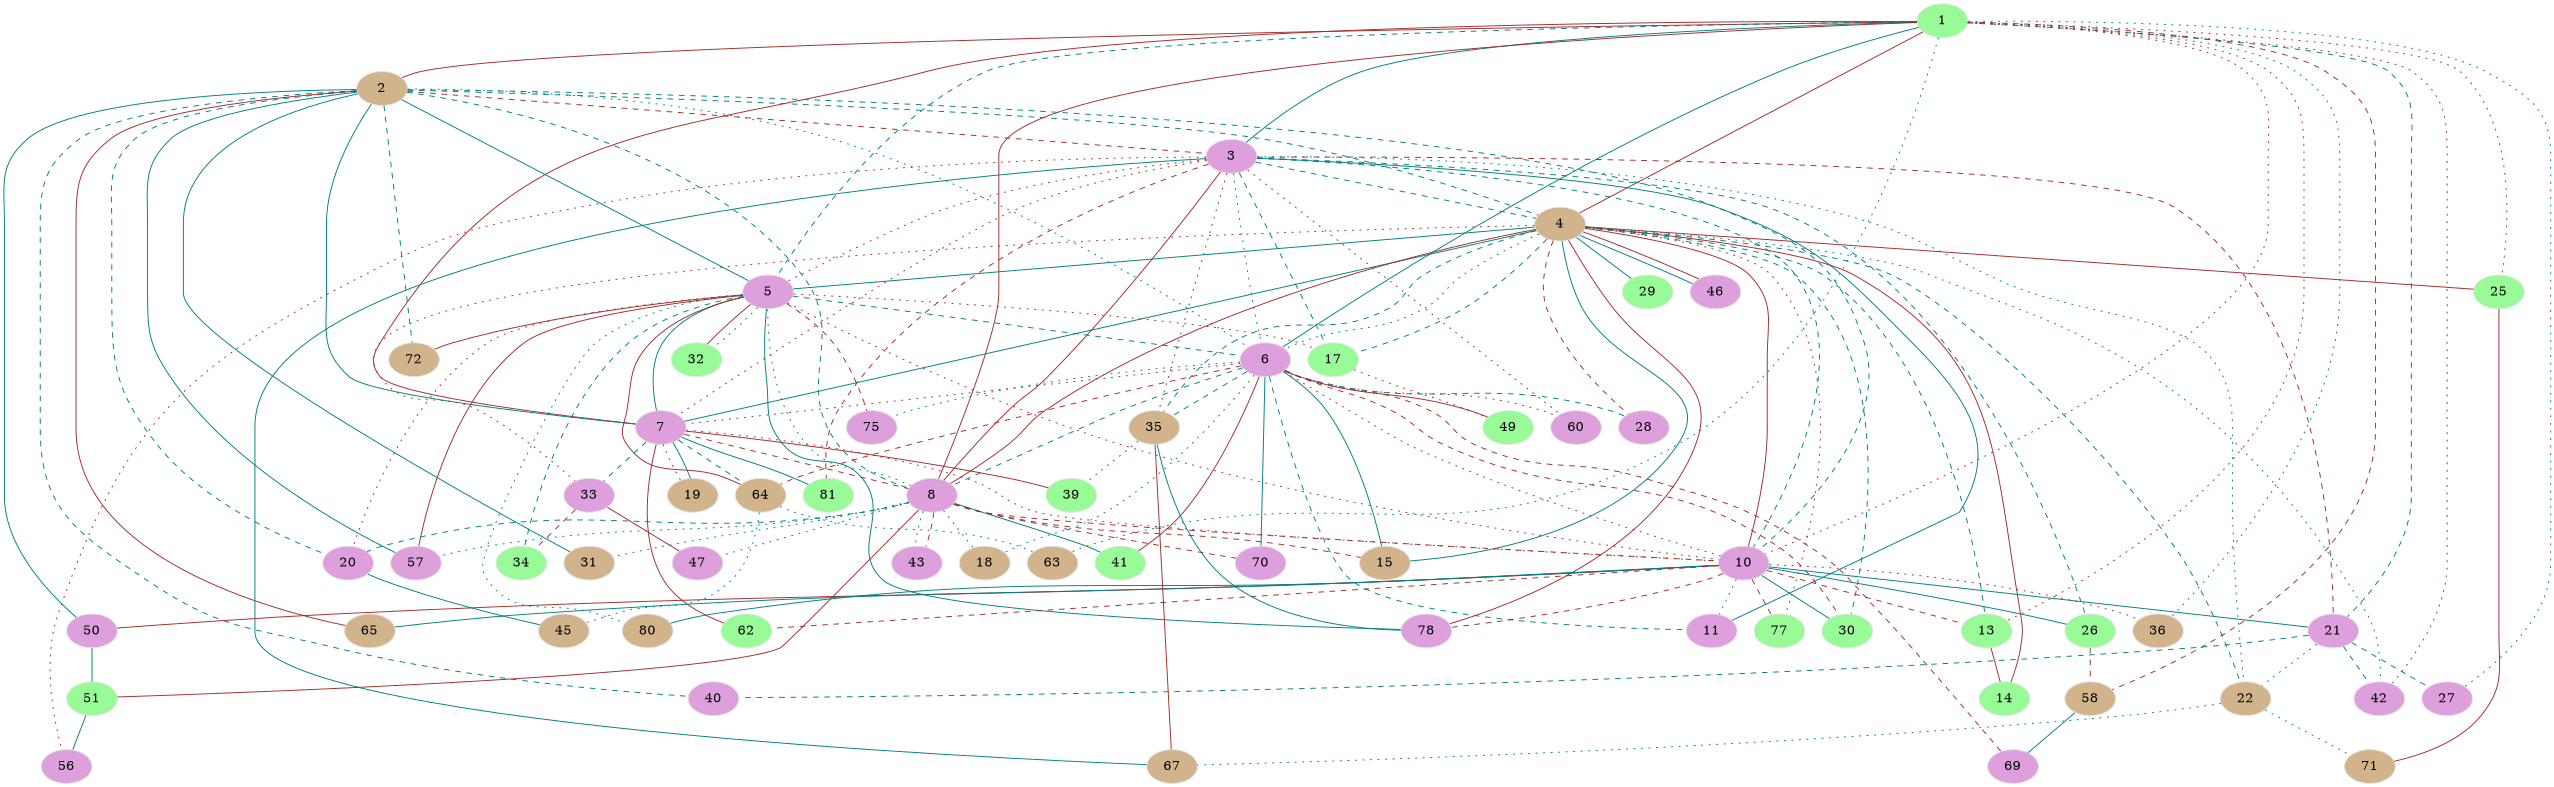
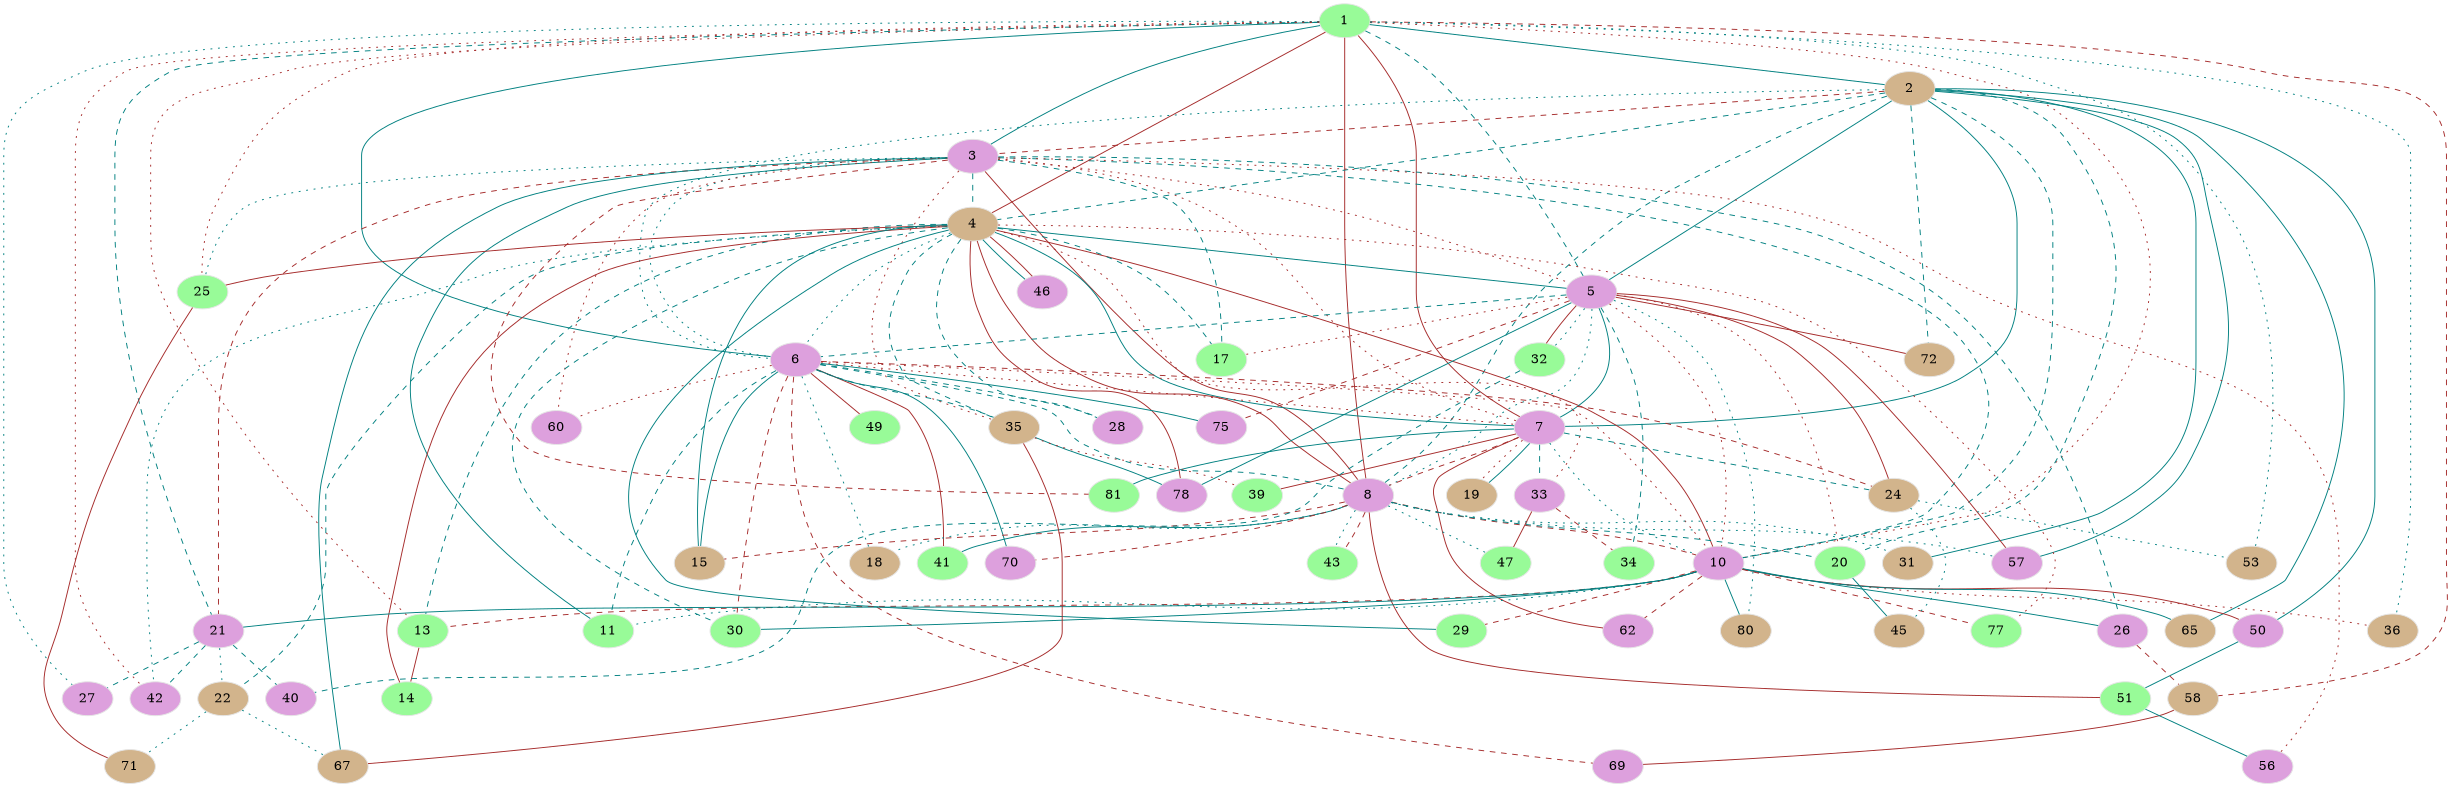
(1159, 35) -> (1627, 55)
(1907, 236) -> (554, 169)
(76, 331) -> (2303, 256)
(1561, 338) -> (957, 357)
(1064, 380) -> (1010, 388)
(1400, 387) -> none
(761, 495) -> (1894, 495)
(61, 509) -> (907, 529)
(1040, 513) -> (1613, 512)
(348, 563) -> (1840, 563)
(698, 563) -> (1506, 563)
(917, 563) -> (1332, 563)
(1053, 563) -> (2252, 563)
(1589, 607) -> (1591, 599)
(746, 631) -> (1628, 631)
(1712, 631) -> (608, 631)
(2090, 631) -> (2123, 631)
(2051, 733) -> (1910, 748)
